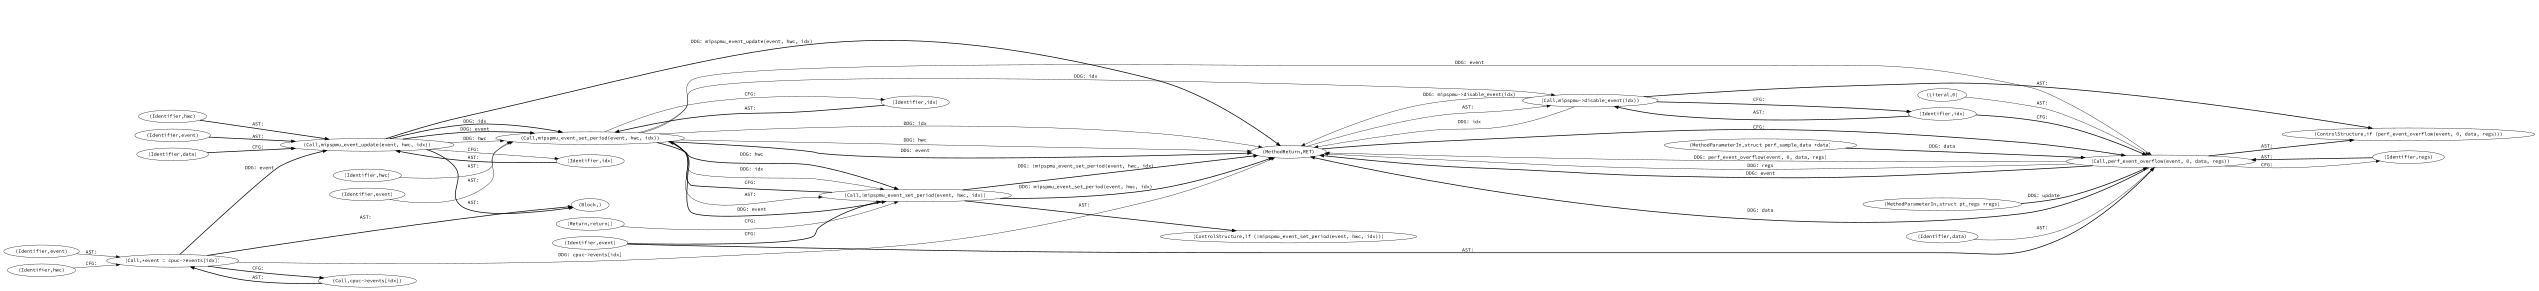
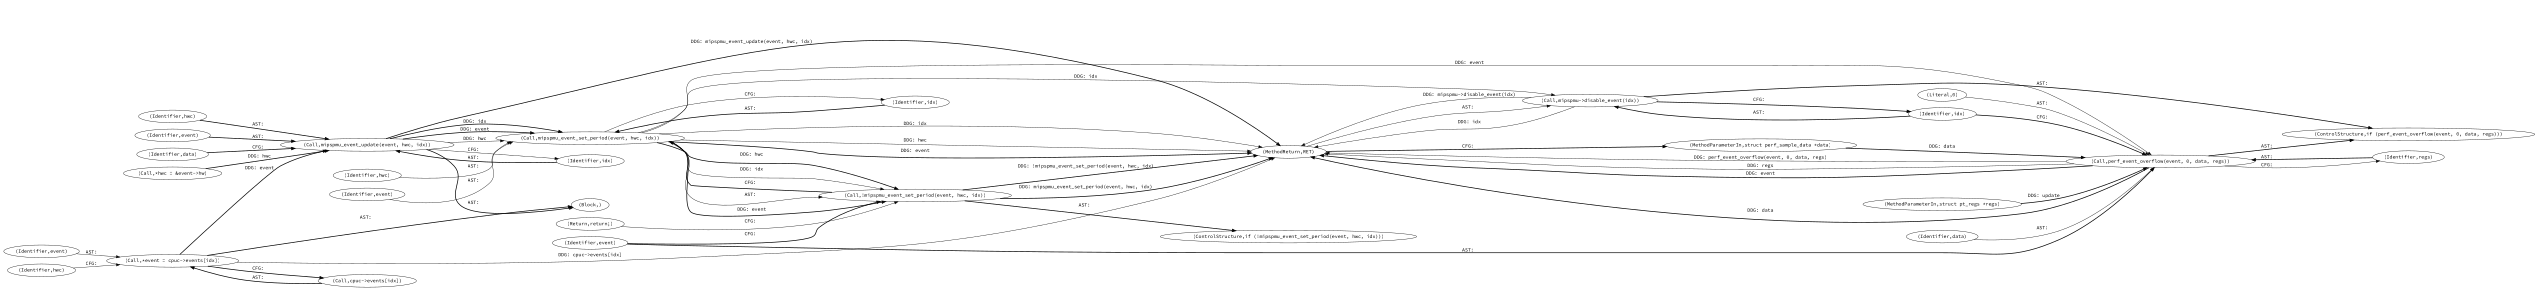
(1722, 130) -> (1494, 149)
none -> (173, 173)
